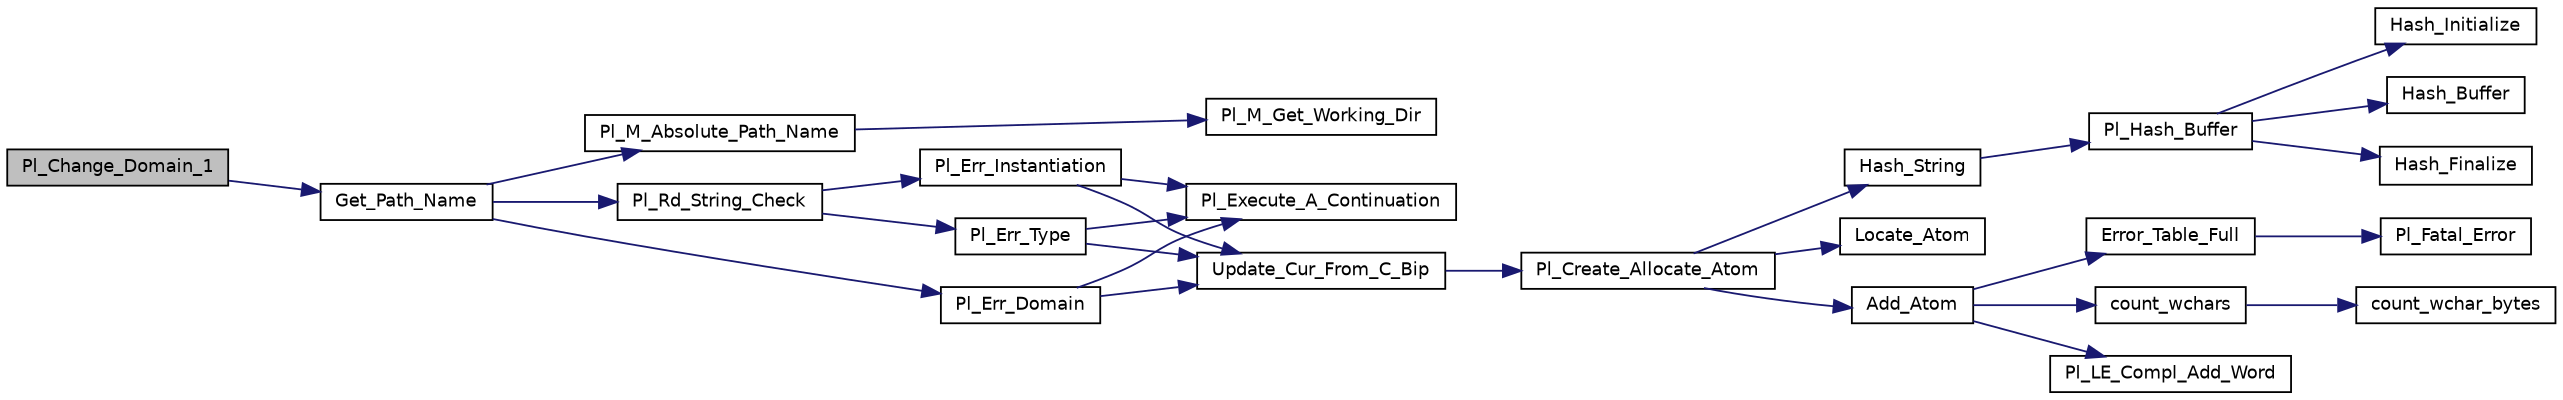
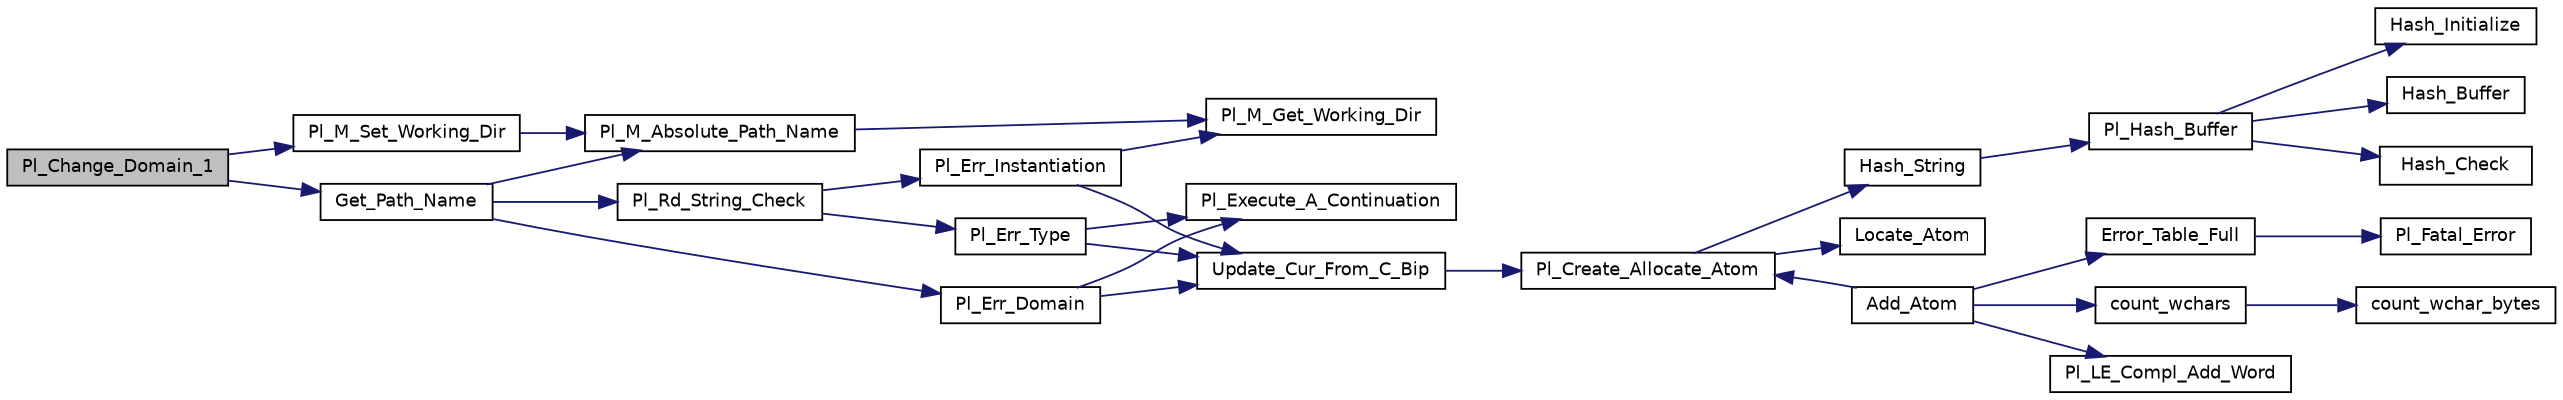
none -> (407, 133)
(2456, 166) -> (2456, 166)
(1144, 182) -> (1161, 144)
(1768, 299) -> (1825, 282)
